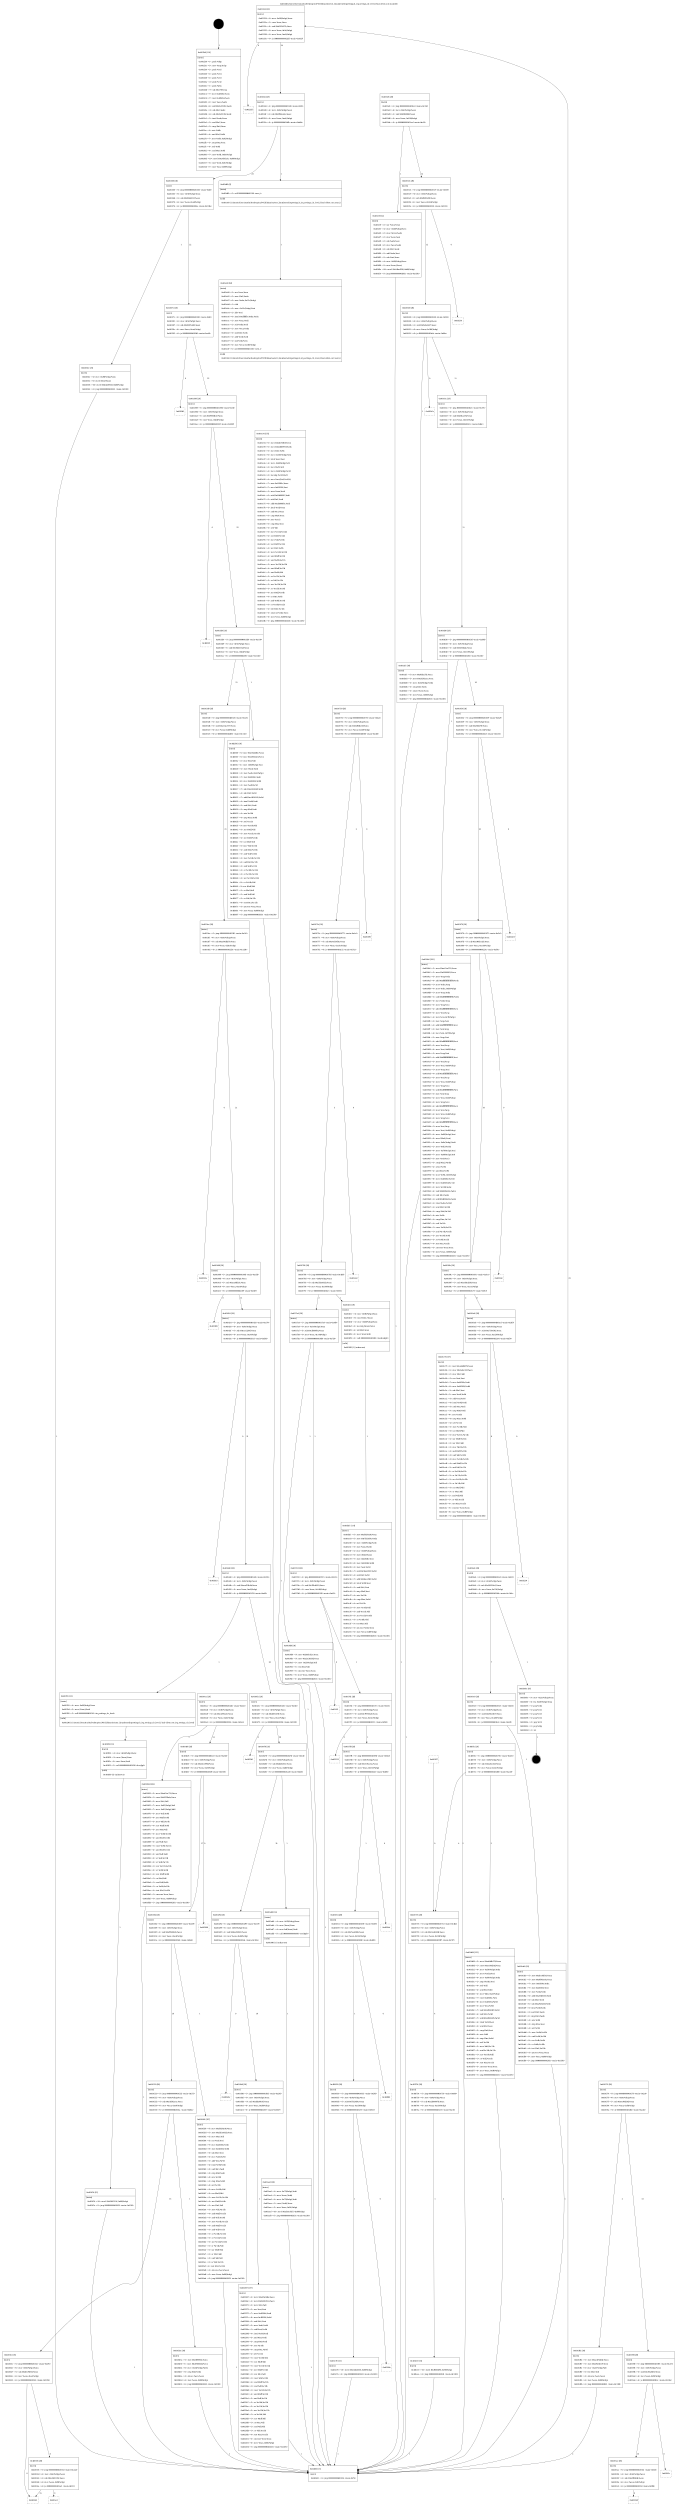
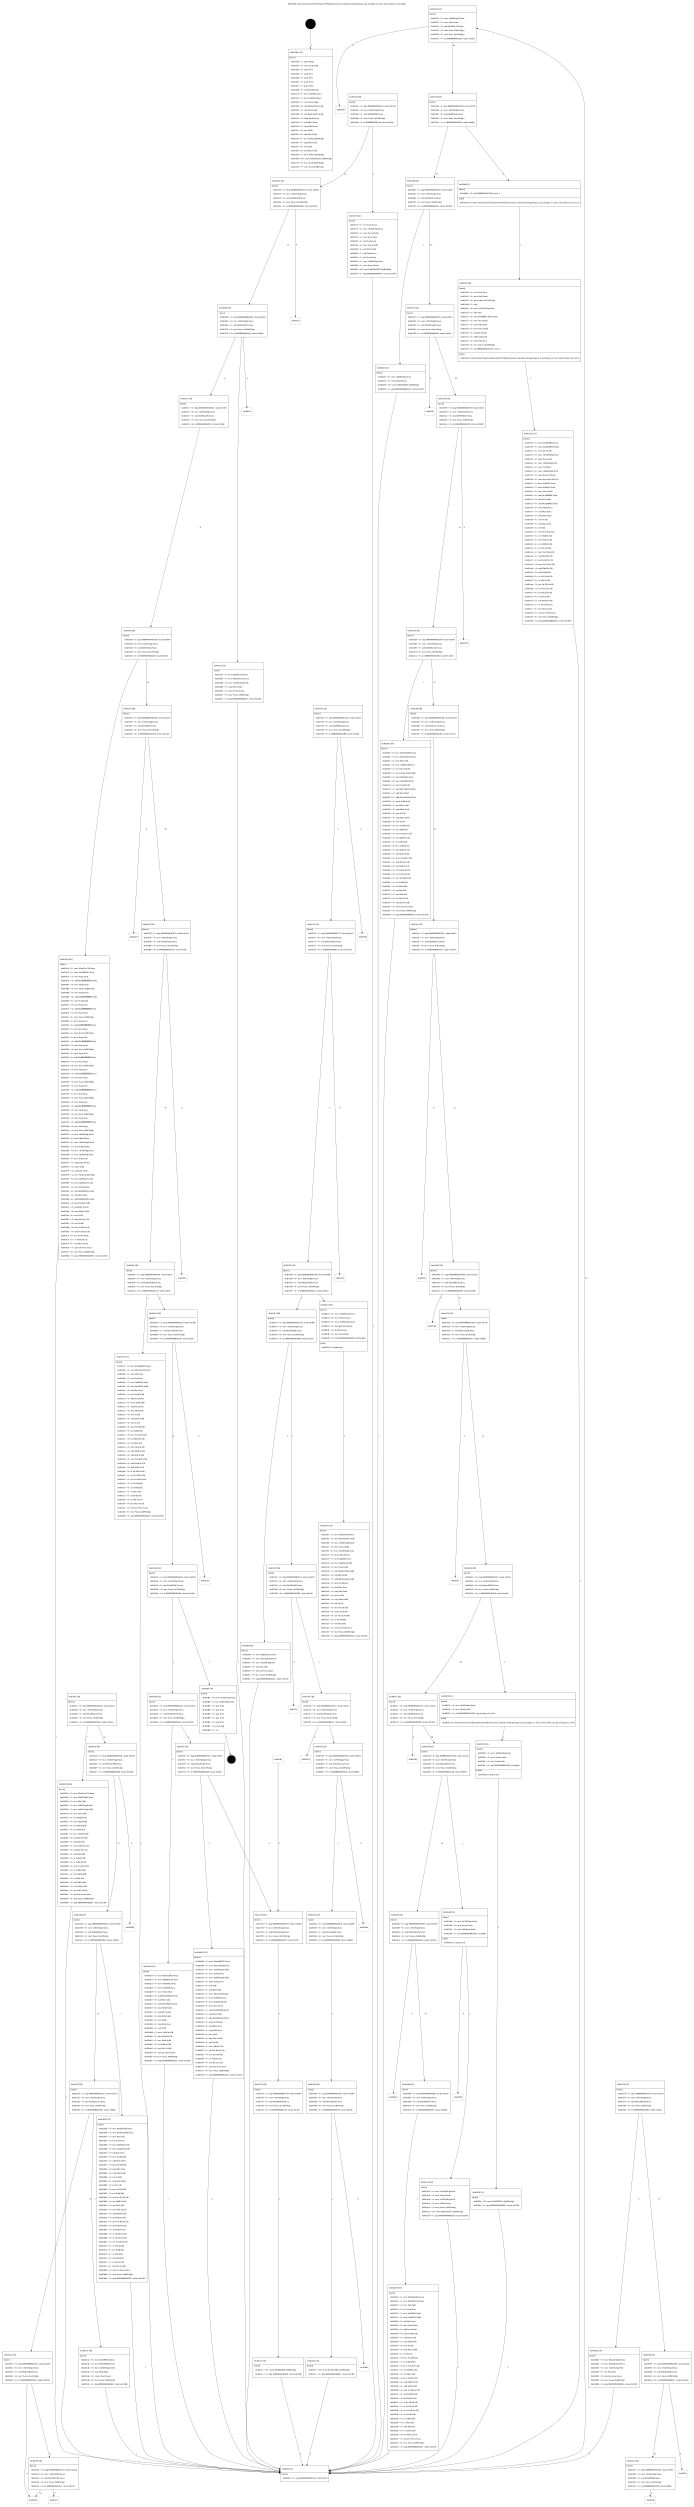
(371, 2018) -> (459, 2019)
